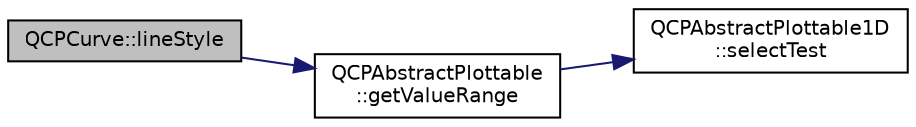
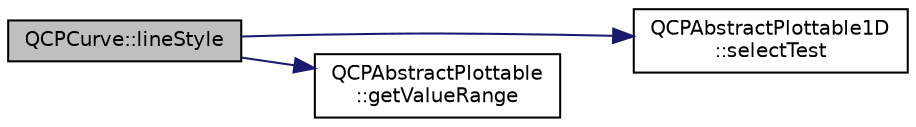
(587, 66) -> (427, 34)
